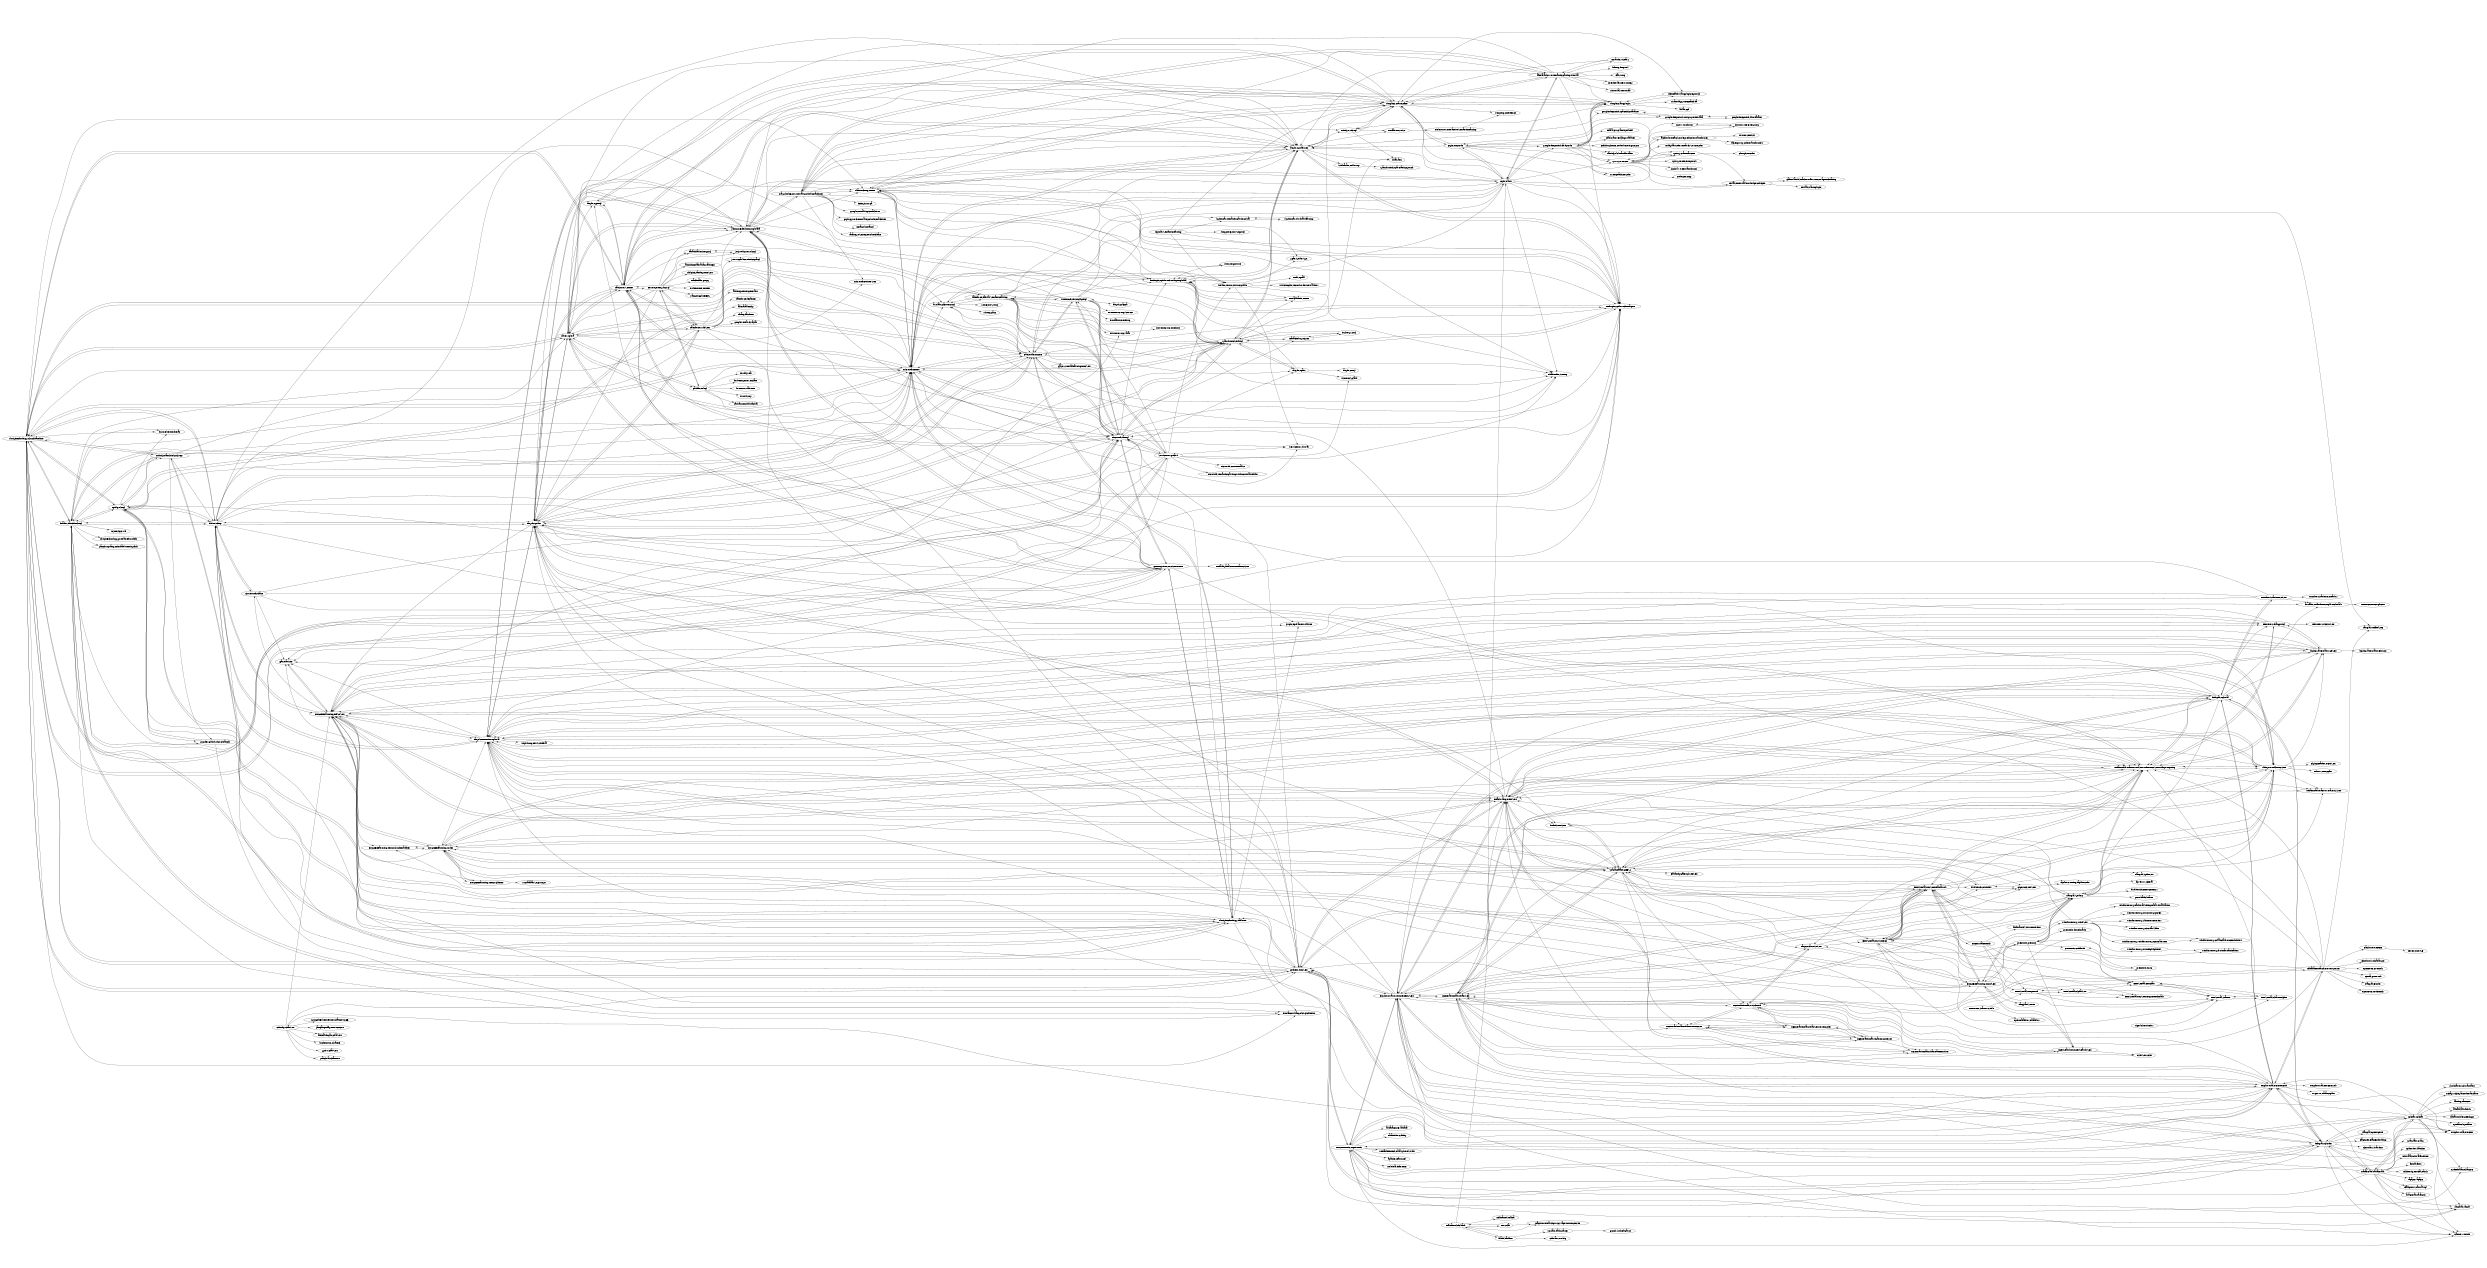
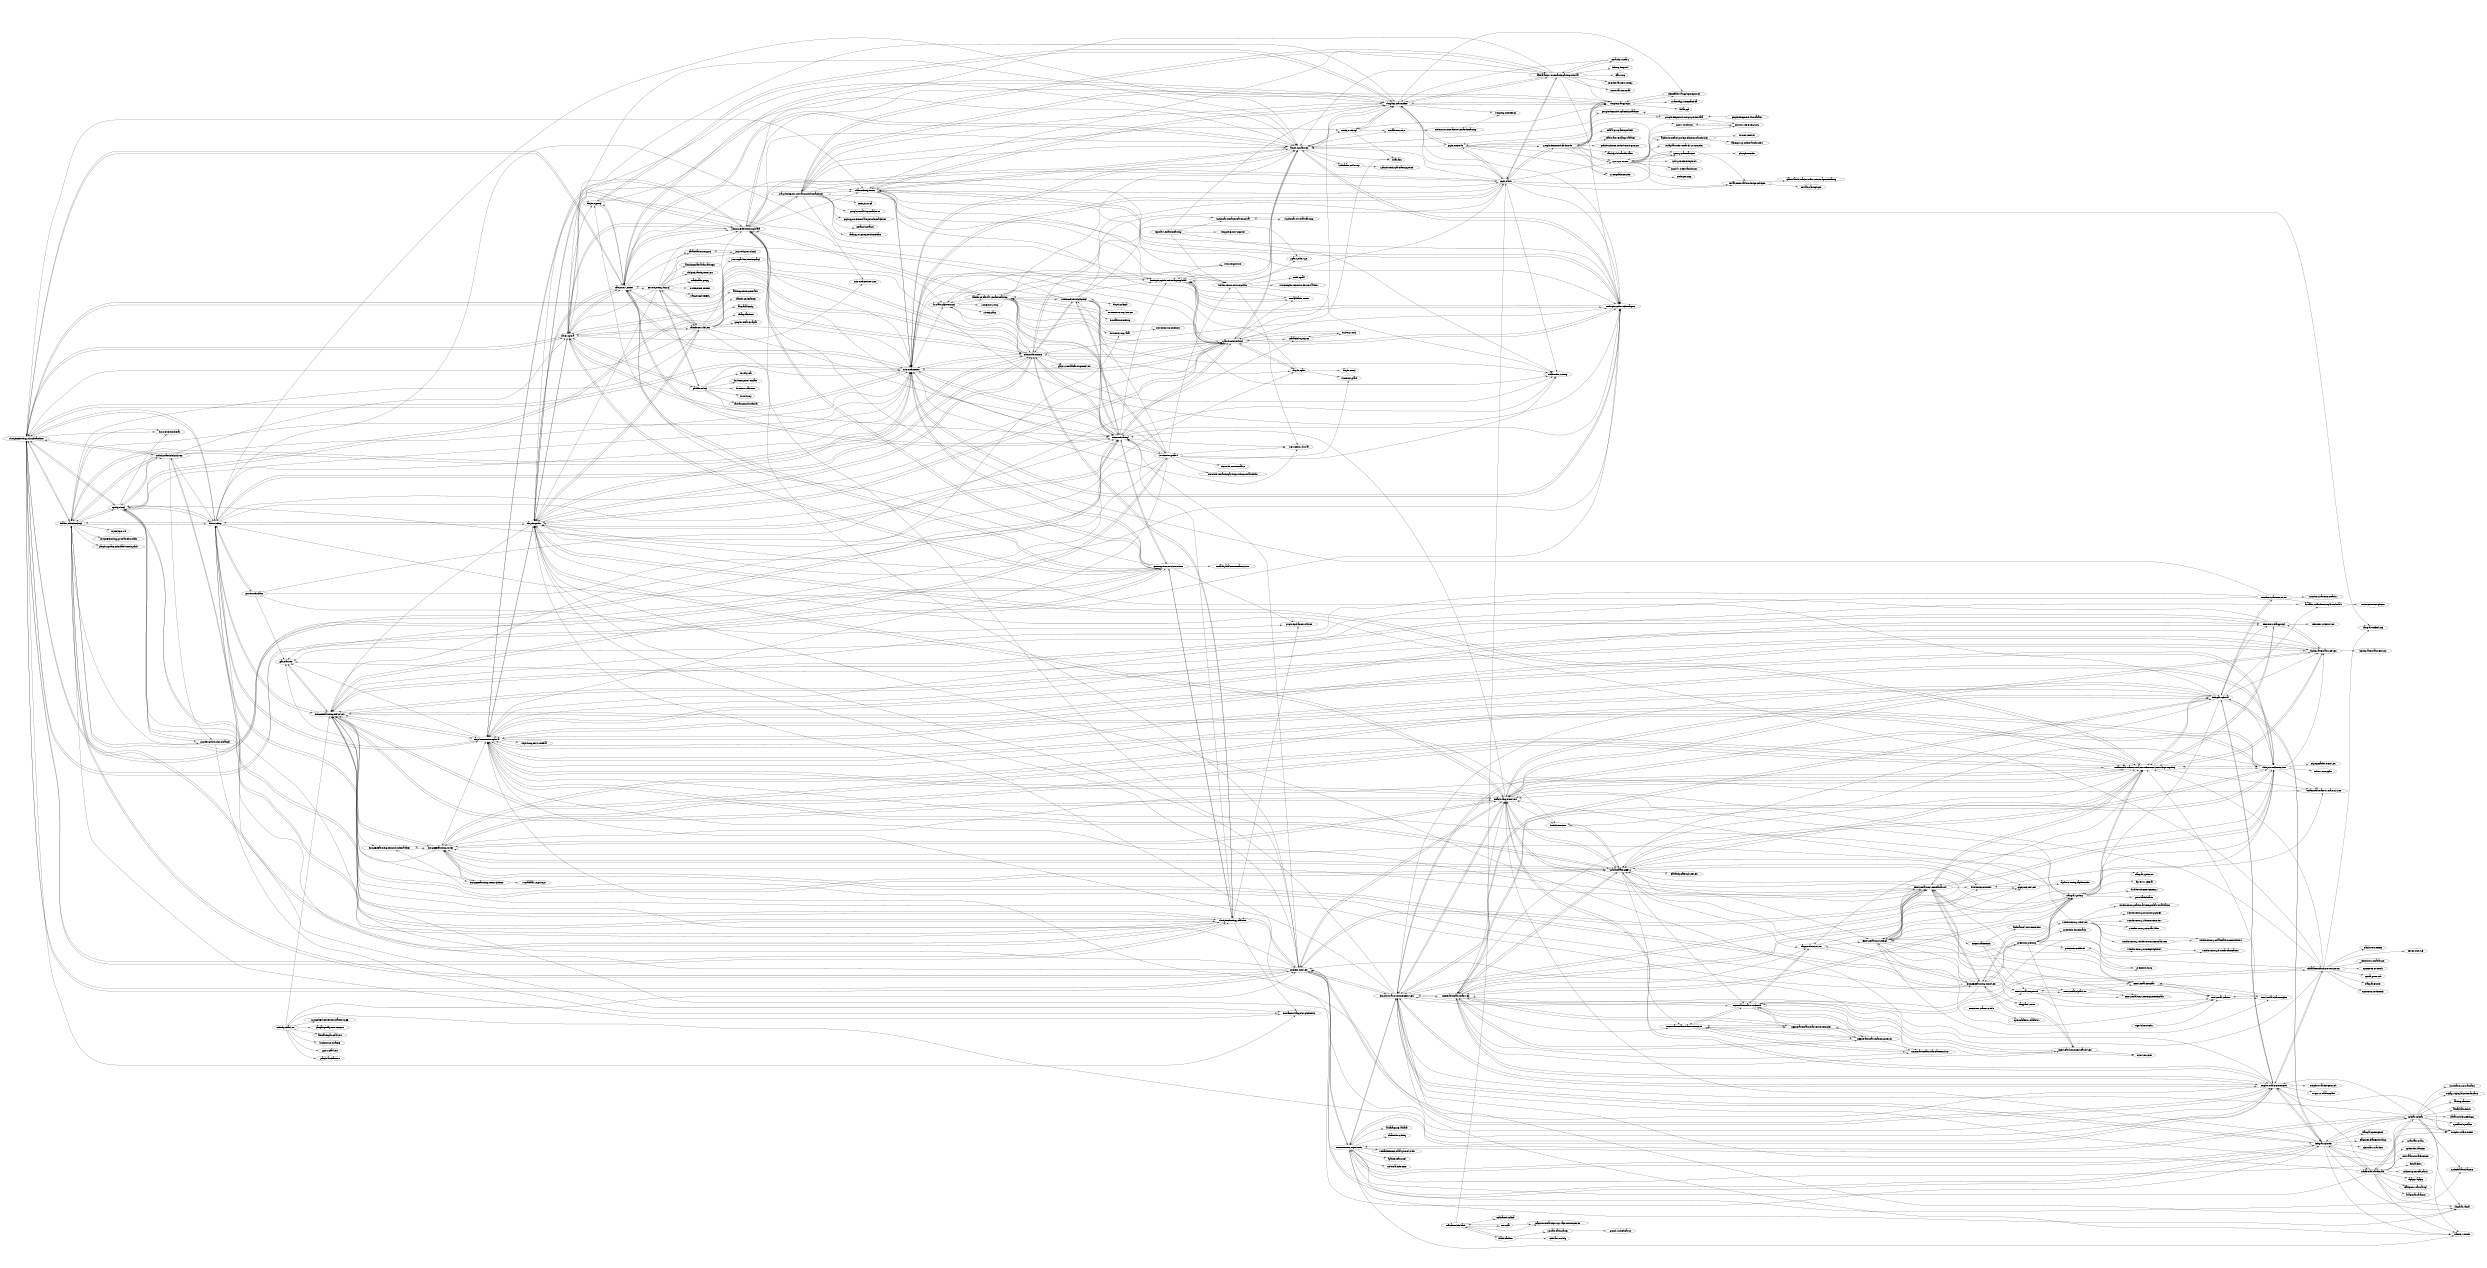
(1717, 118) -> (1717, 121)
(272, 666) -> none
(2394, 949) -> (2365, 955)
